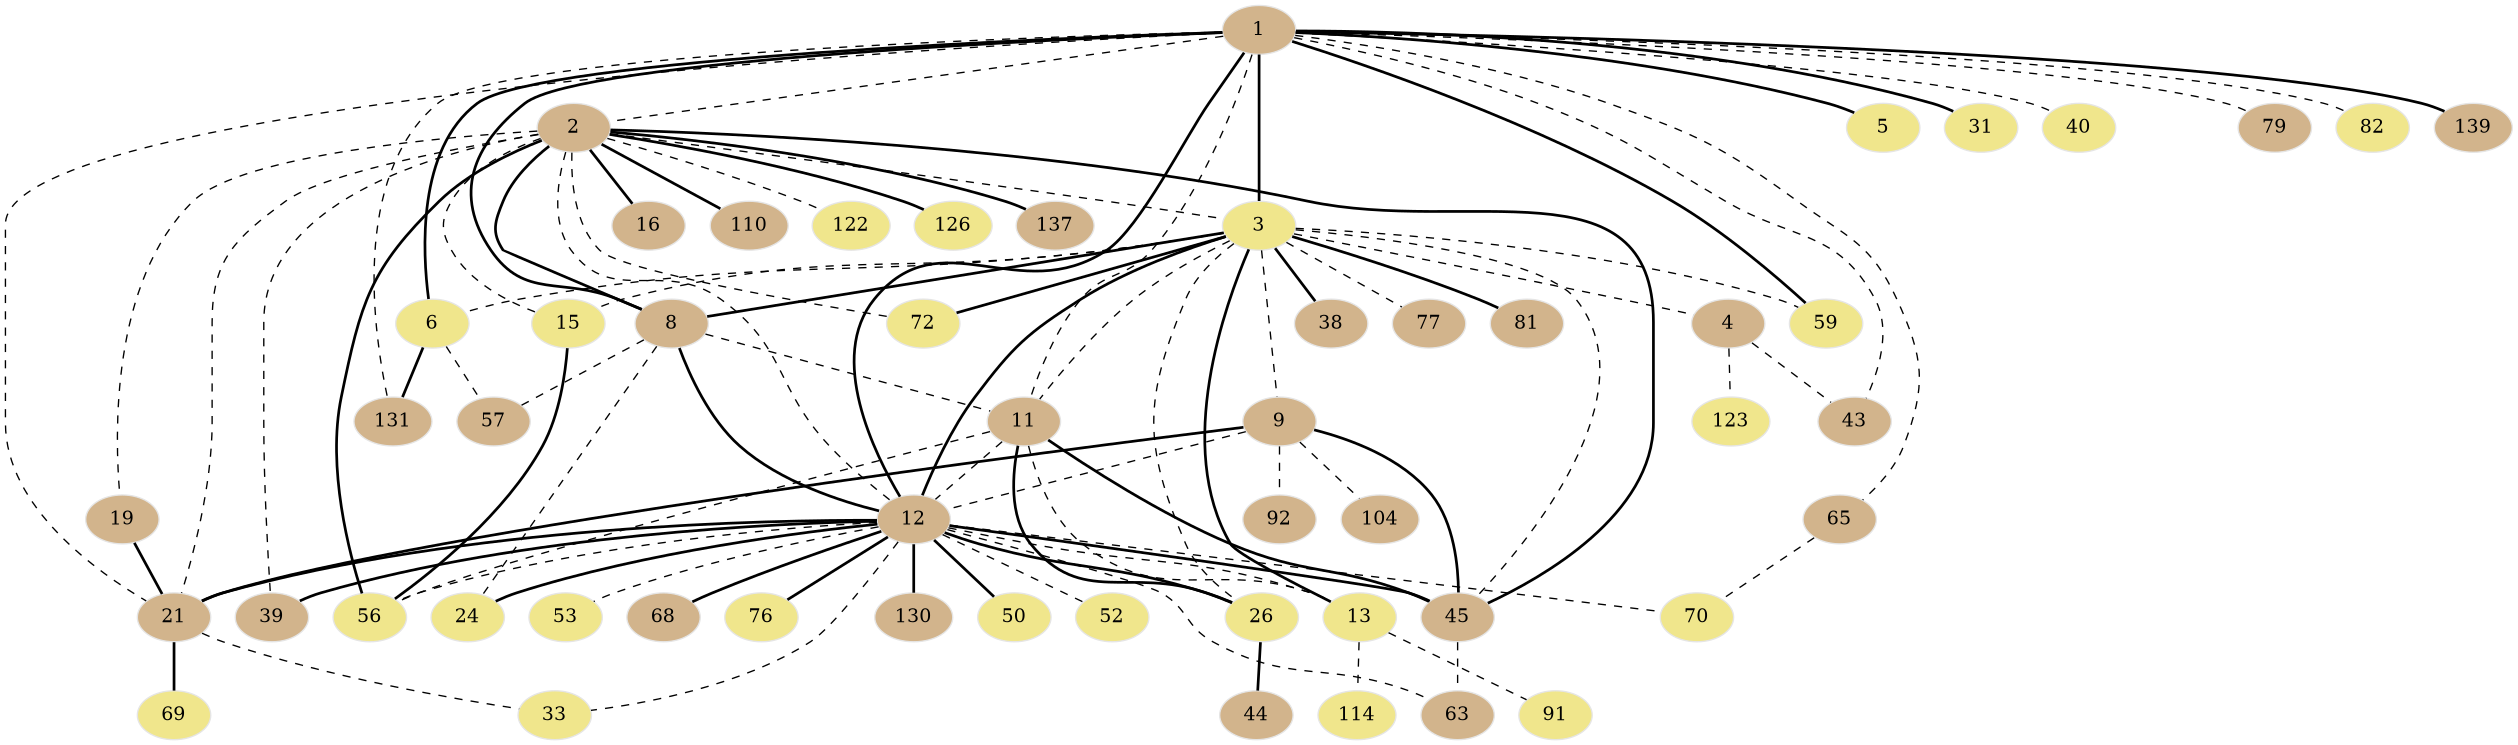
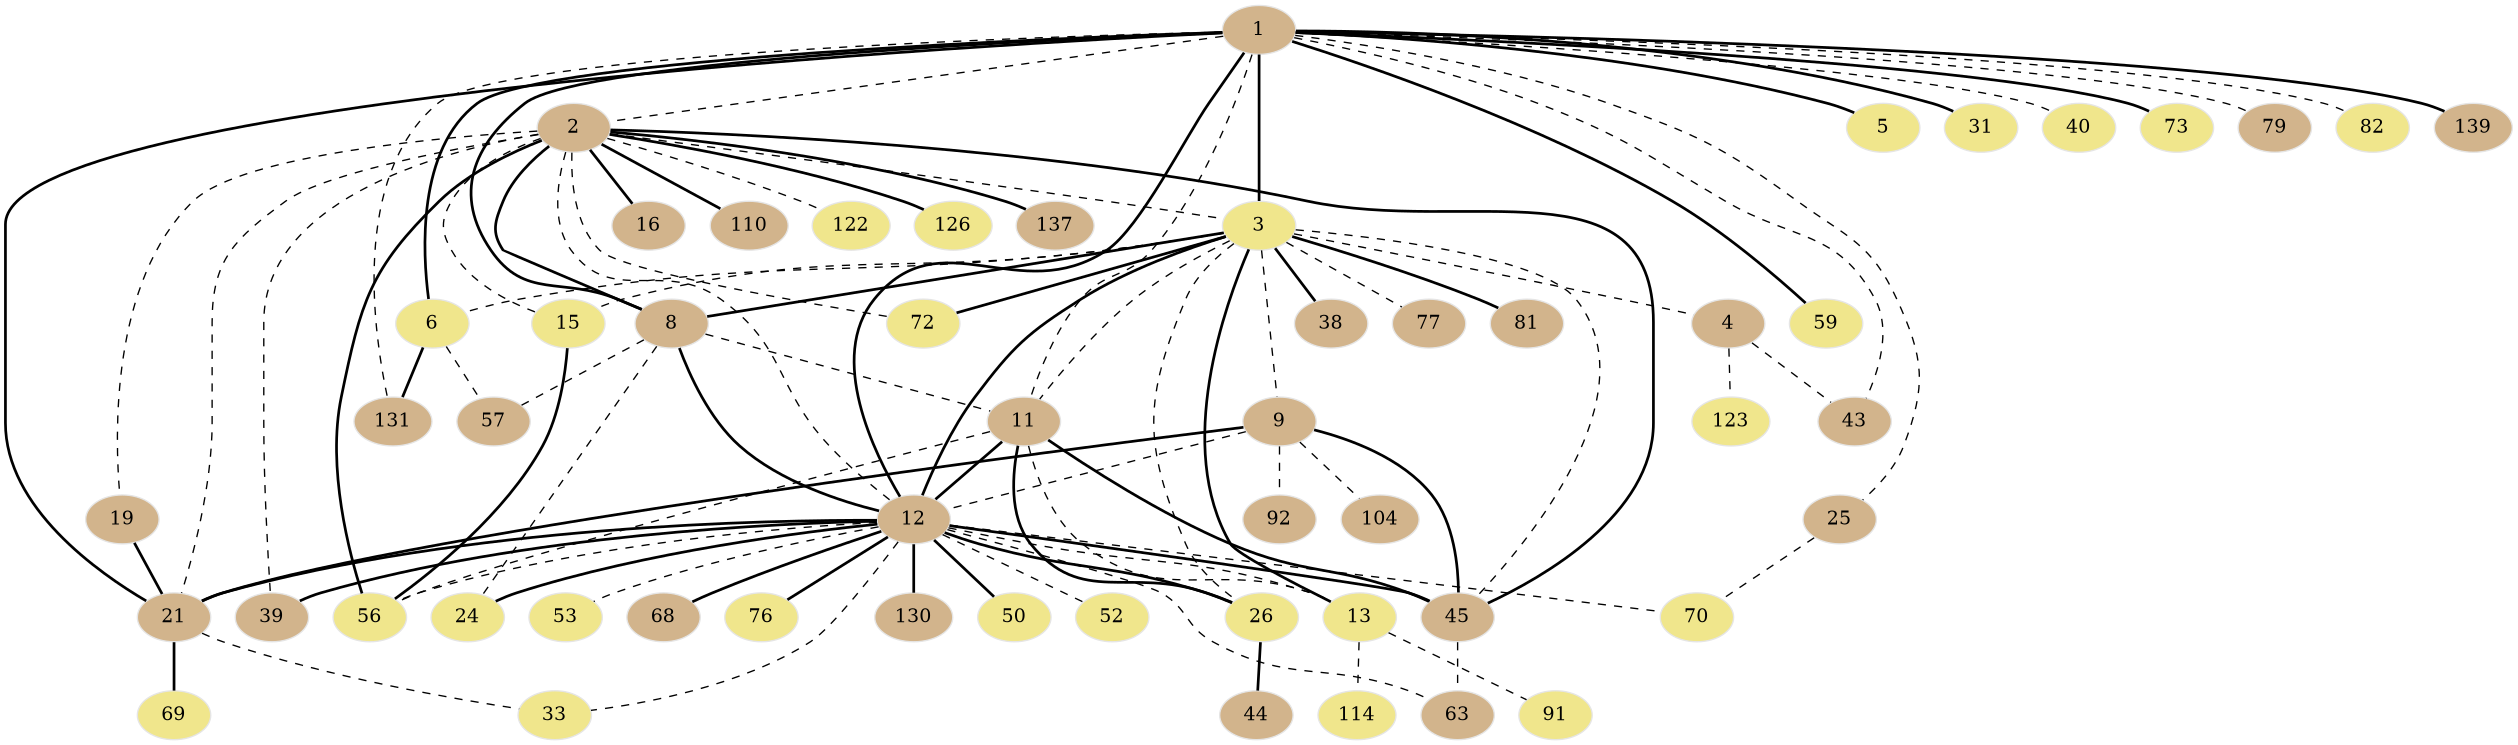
(384, 105) -> (384, 105)
none -> (2177, 128)
(1550, 252) -> none
(967, 472) -> (967, 472)
(1840, 519) -> (1840, 519)
